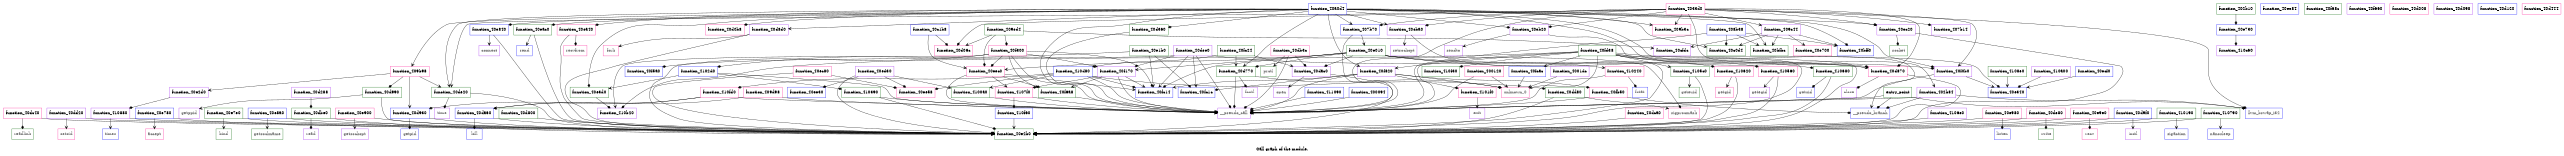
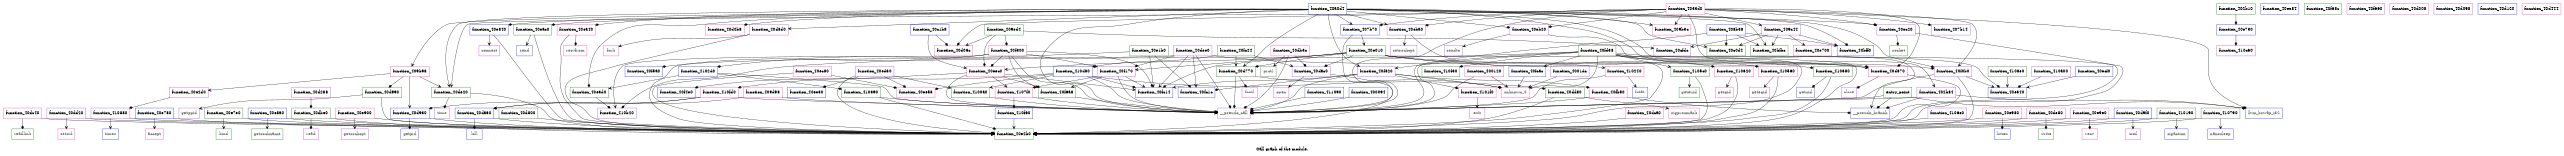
(1149, 30) -> none
(1542, 58) -> (1906, 117)
(1631, 81) -> (1631, 81)
none -> (676, 92)
none -> (1527, 133)
